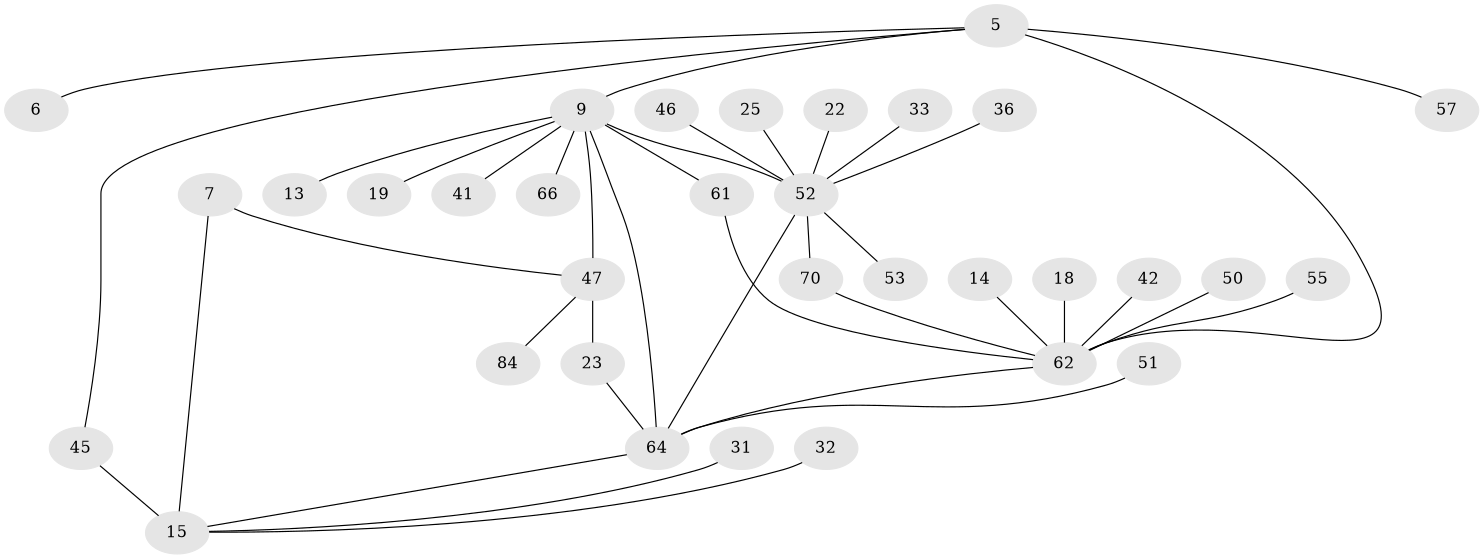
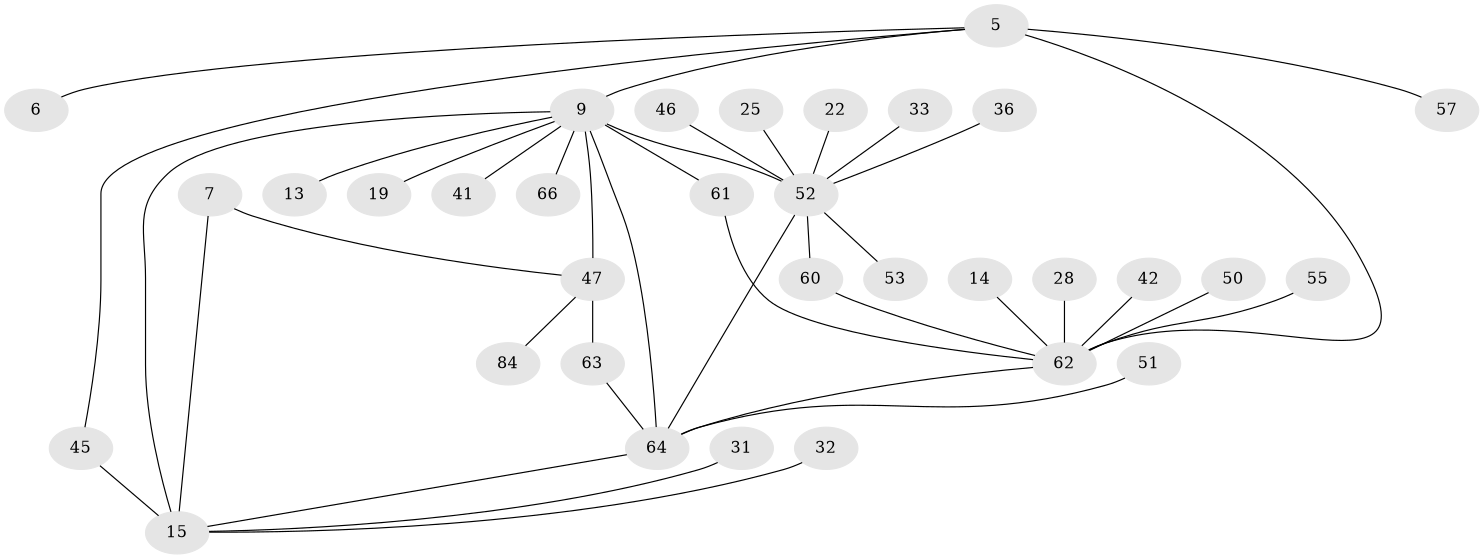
none -> (186, 162)
(811, 279) -> (811, 279)
(1064, 279) -> (1064, 279)
(593, 364) -> (593, 364)
